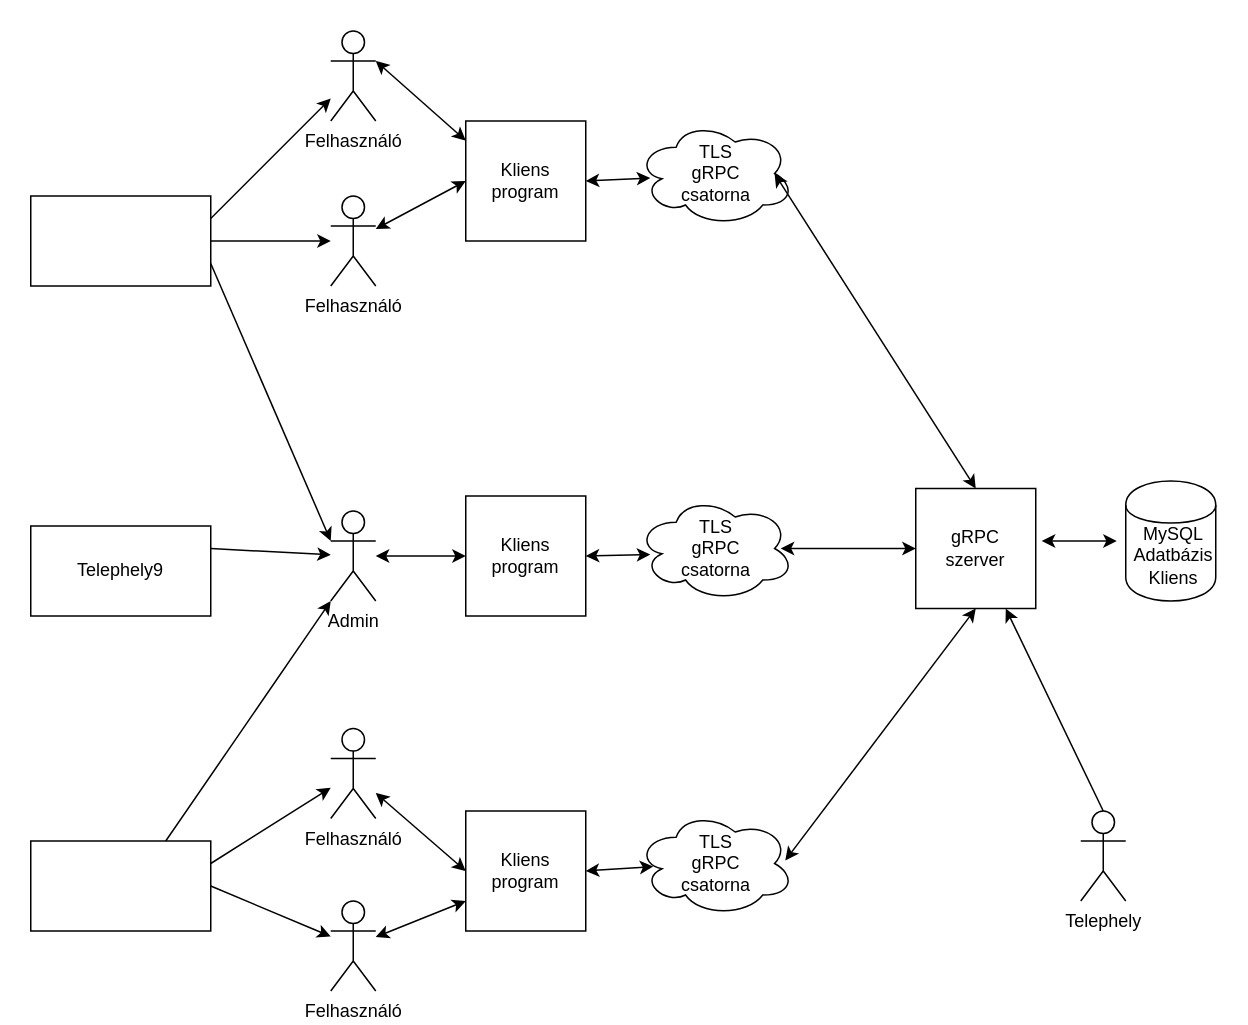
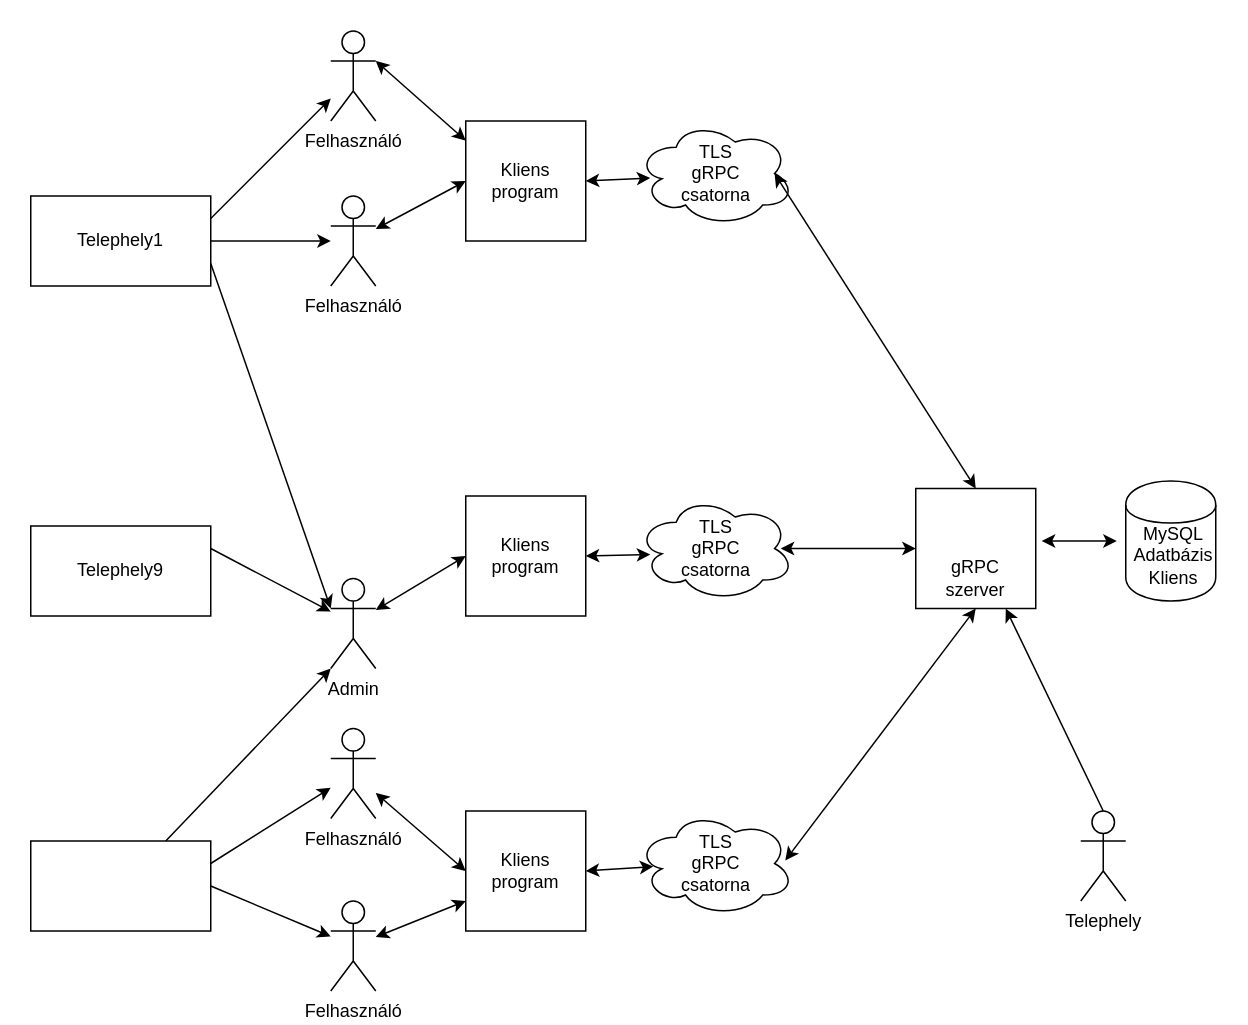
none -> (121, 241)
(976, 548) -> (976, 578)
(353, 556) -> (353, 623)
